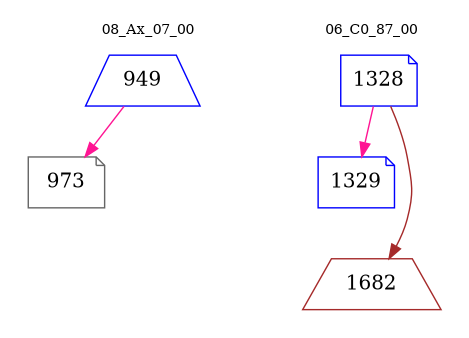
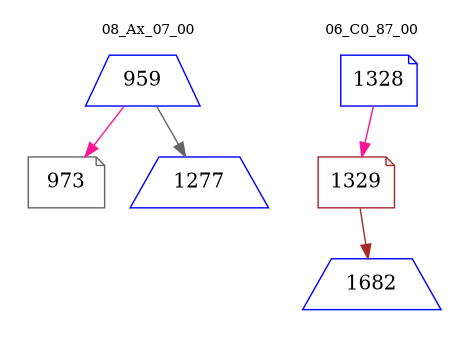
(143, 81) -> (143, 81)
(410, 176) -> (363, 226)
none -> (199, 182)
(356, 182) -> (356, 182)
(372, 284) -> (372, 284)
